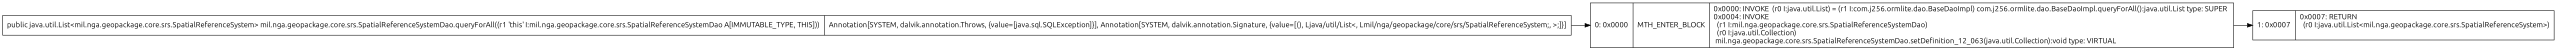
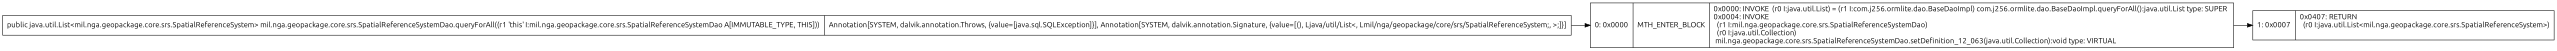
(2330, 17) -> (2330, 17)
